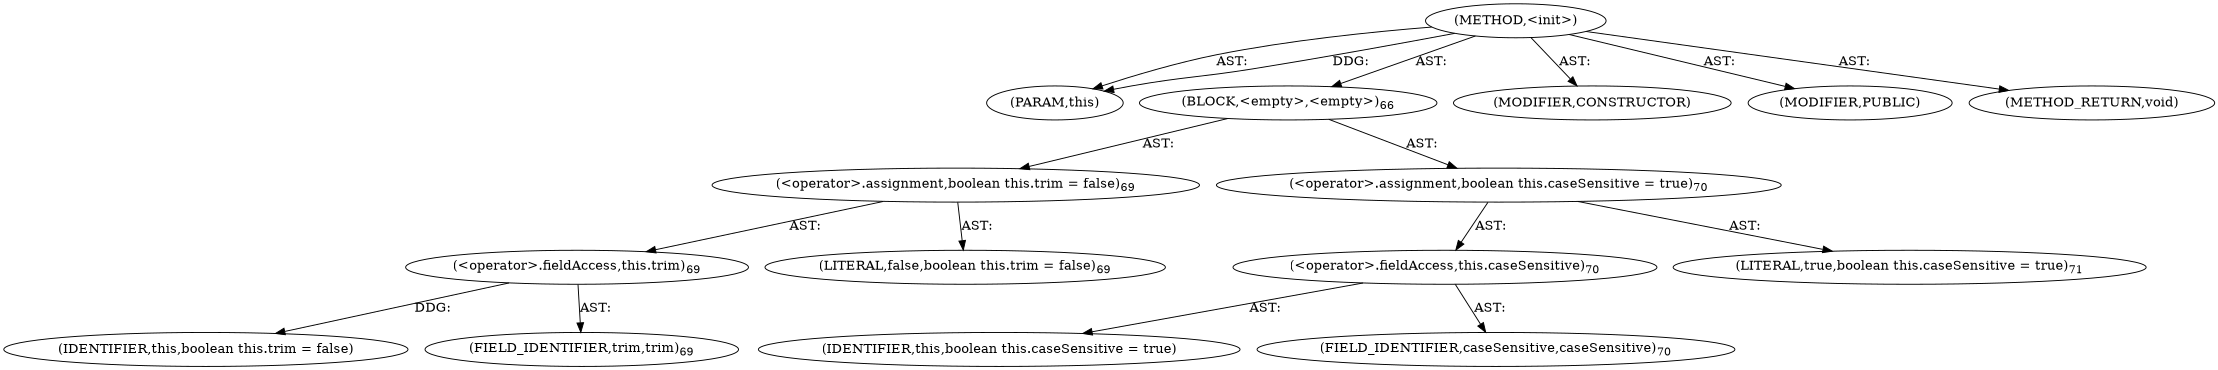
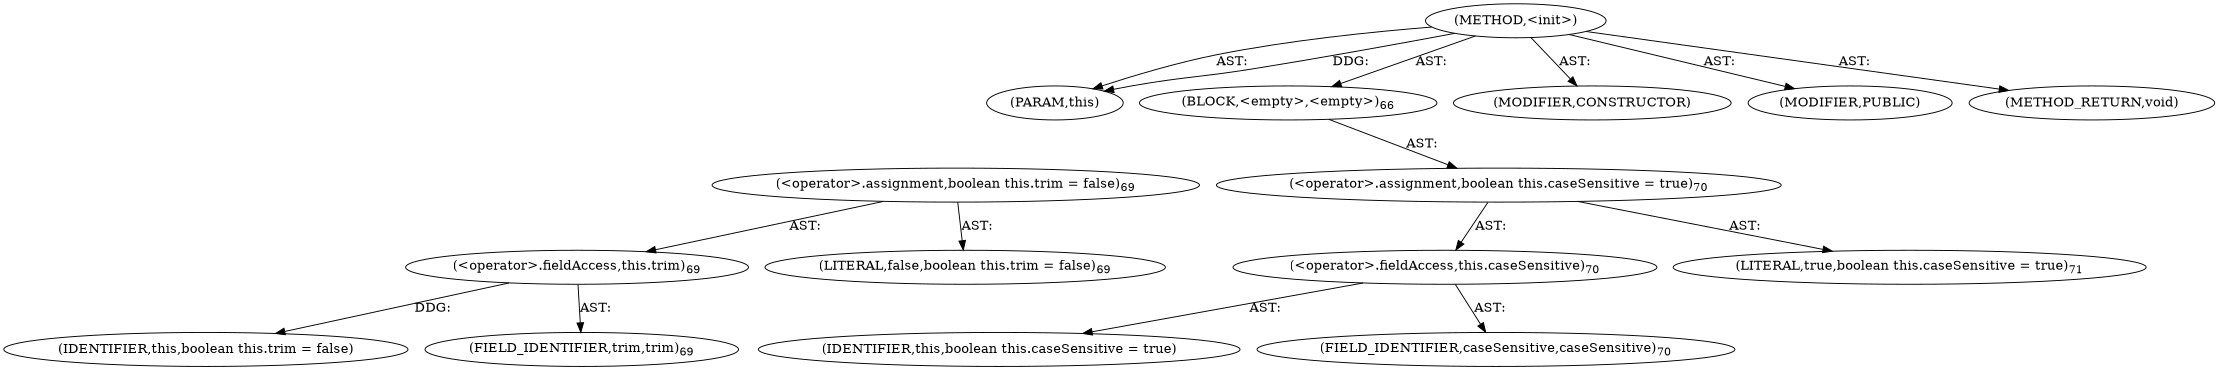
(1128, 142) -> none
